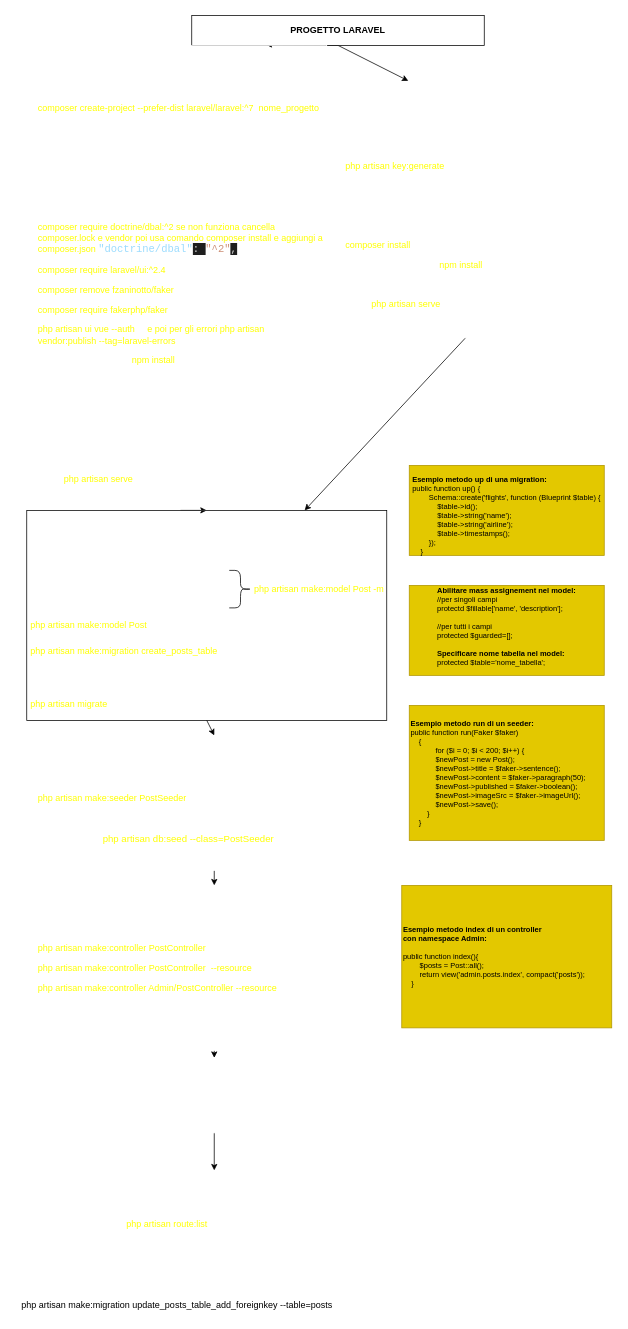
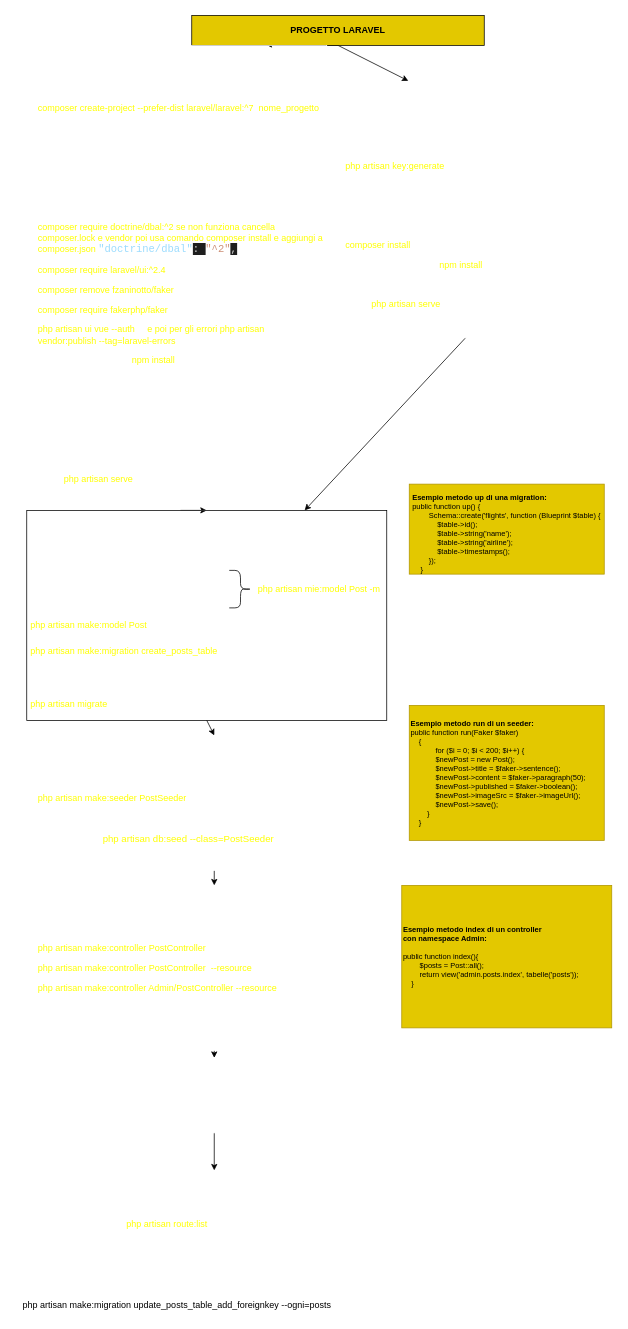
(338, 30) -> (338, 30)
(507, 510) -> (507, 529)
(319, 589) -> (319, 589)
(507, 630) -> none
(498, 957) -> (496, 957)
(177, 1305) -> (177, 1305)
